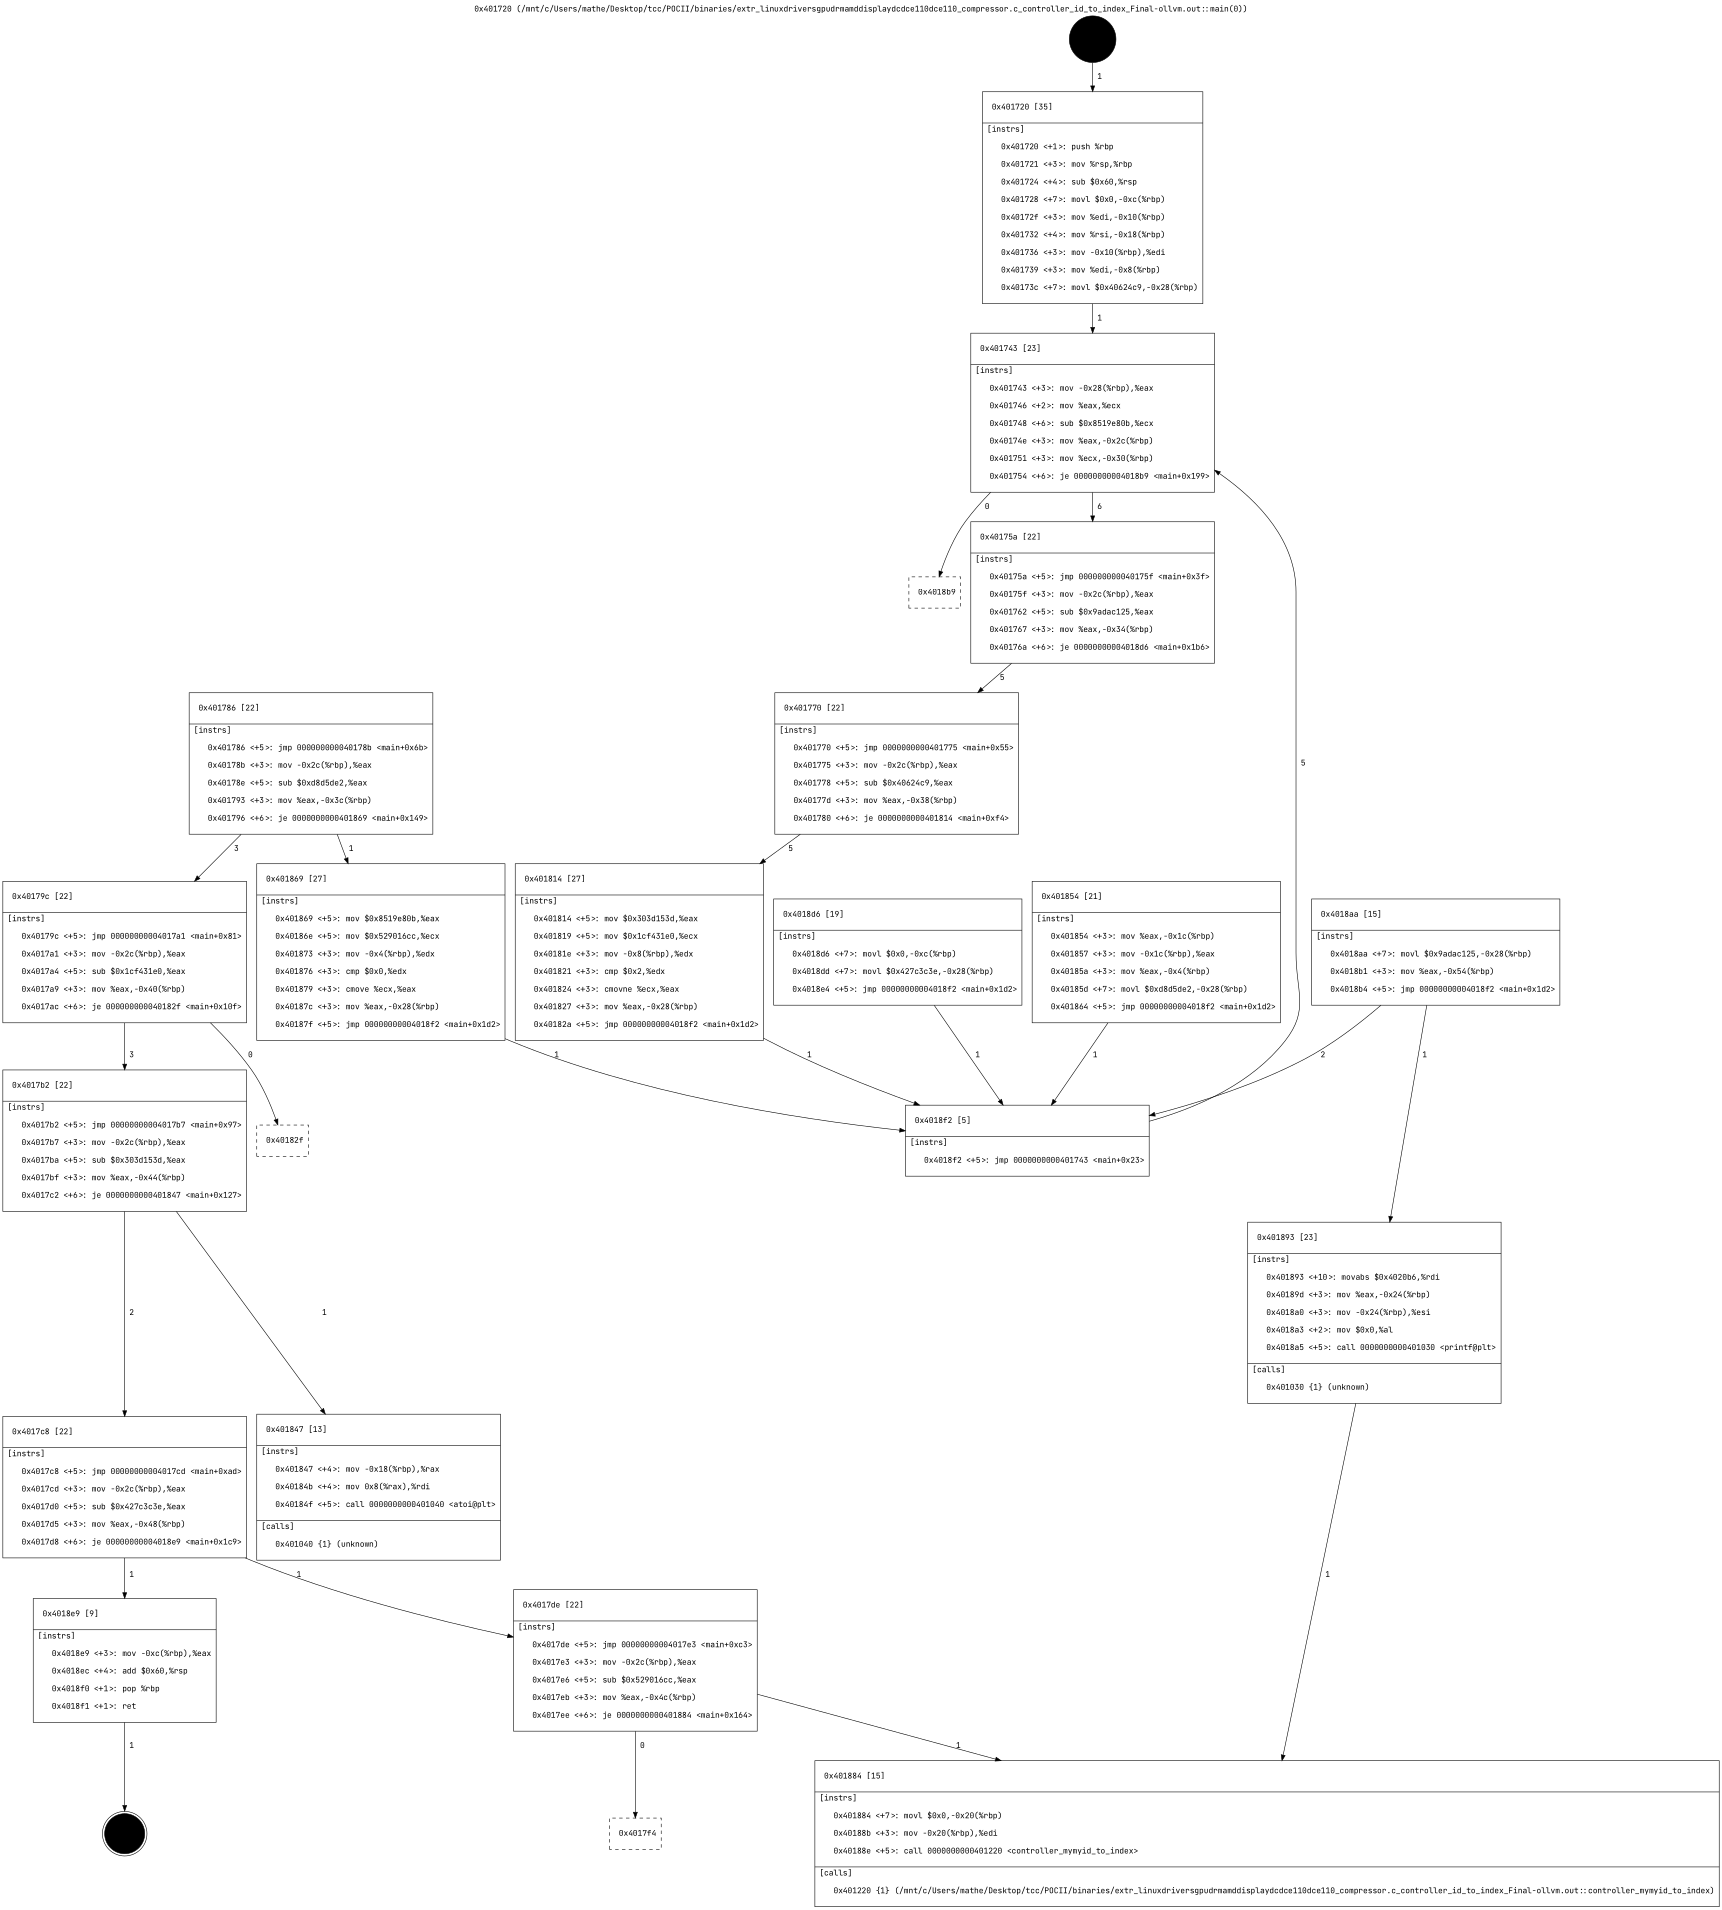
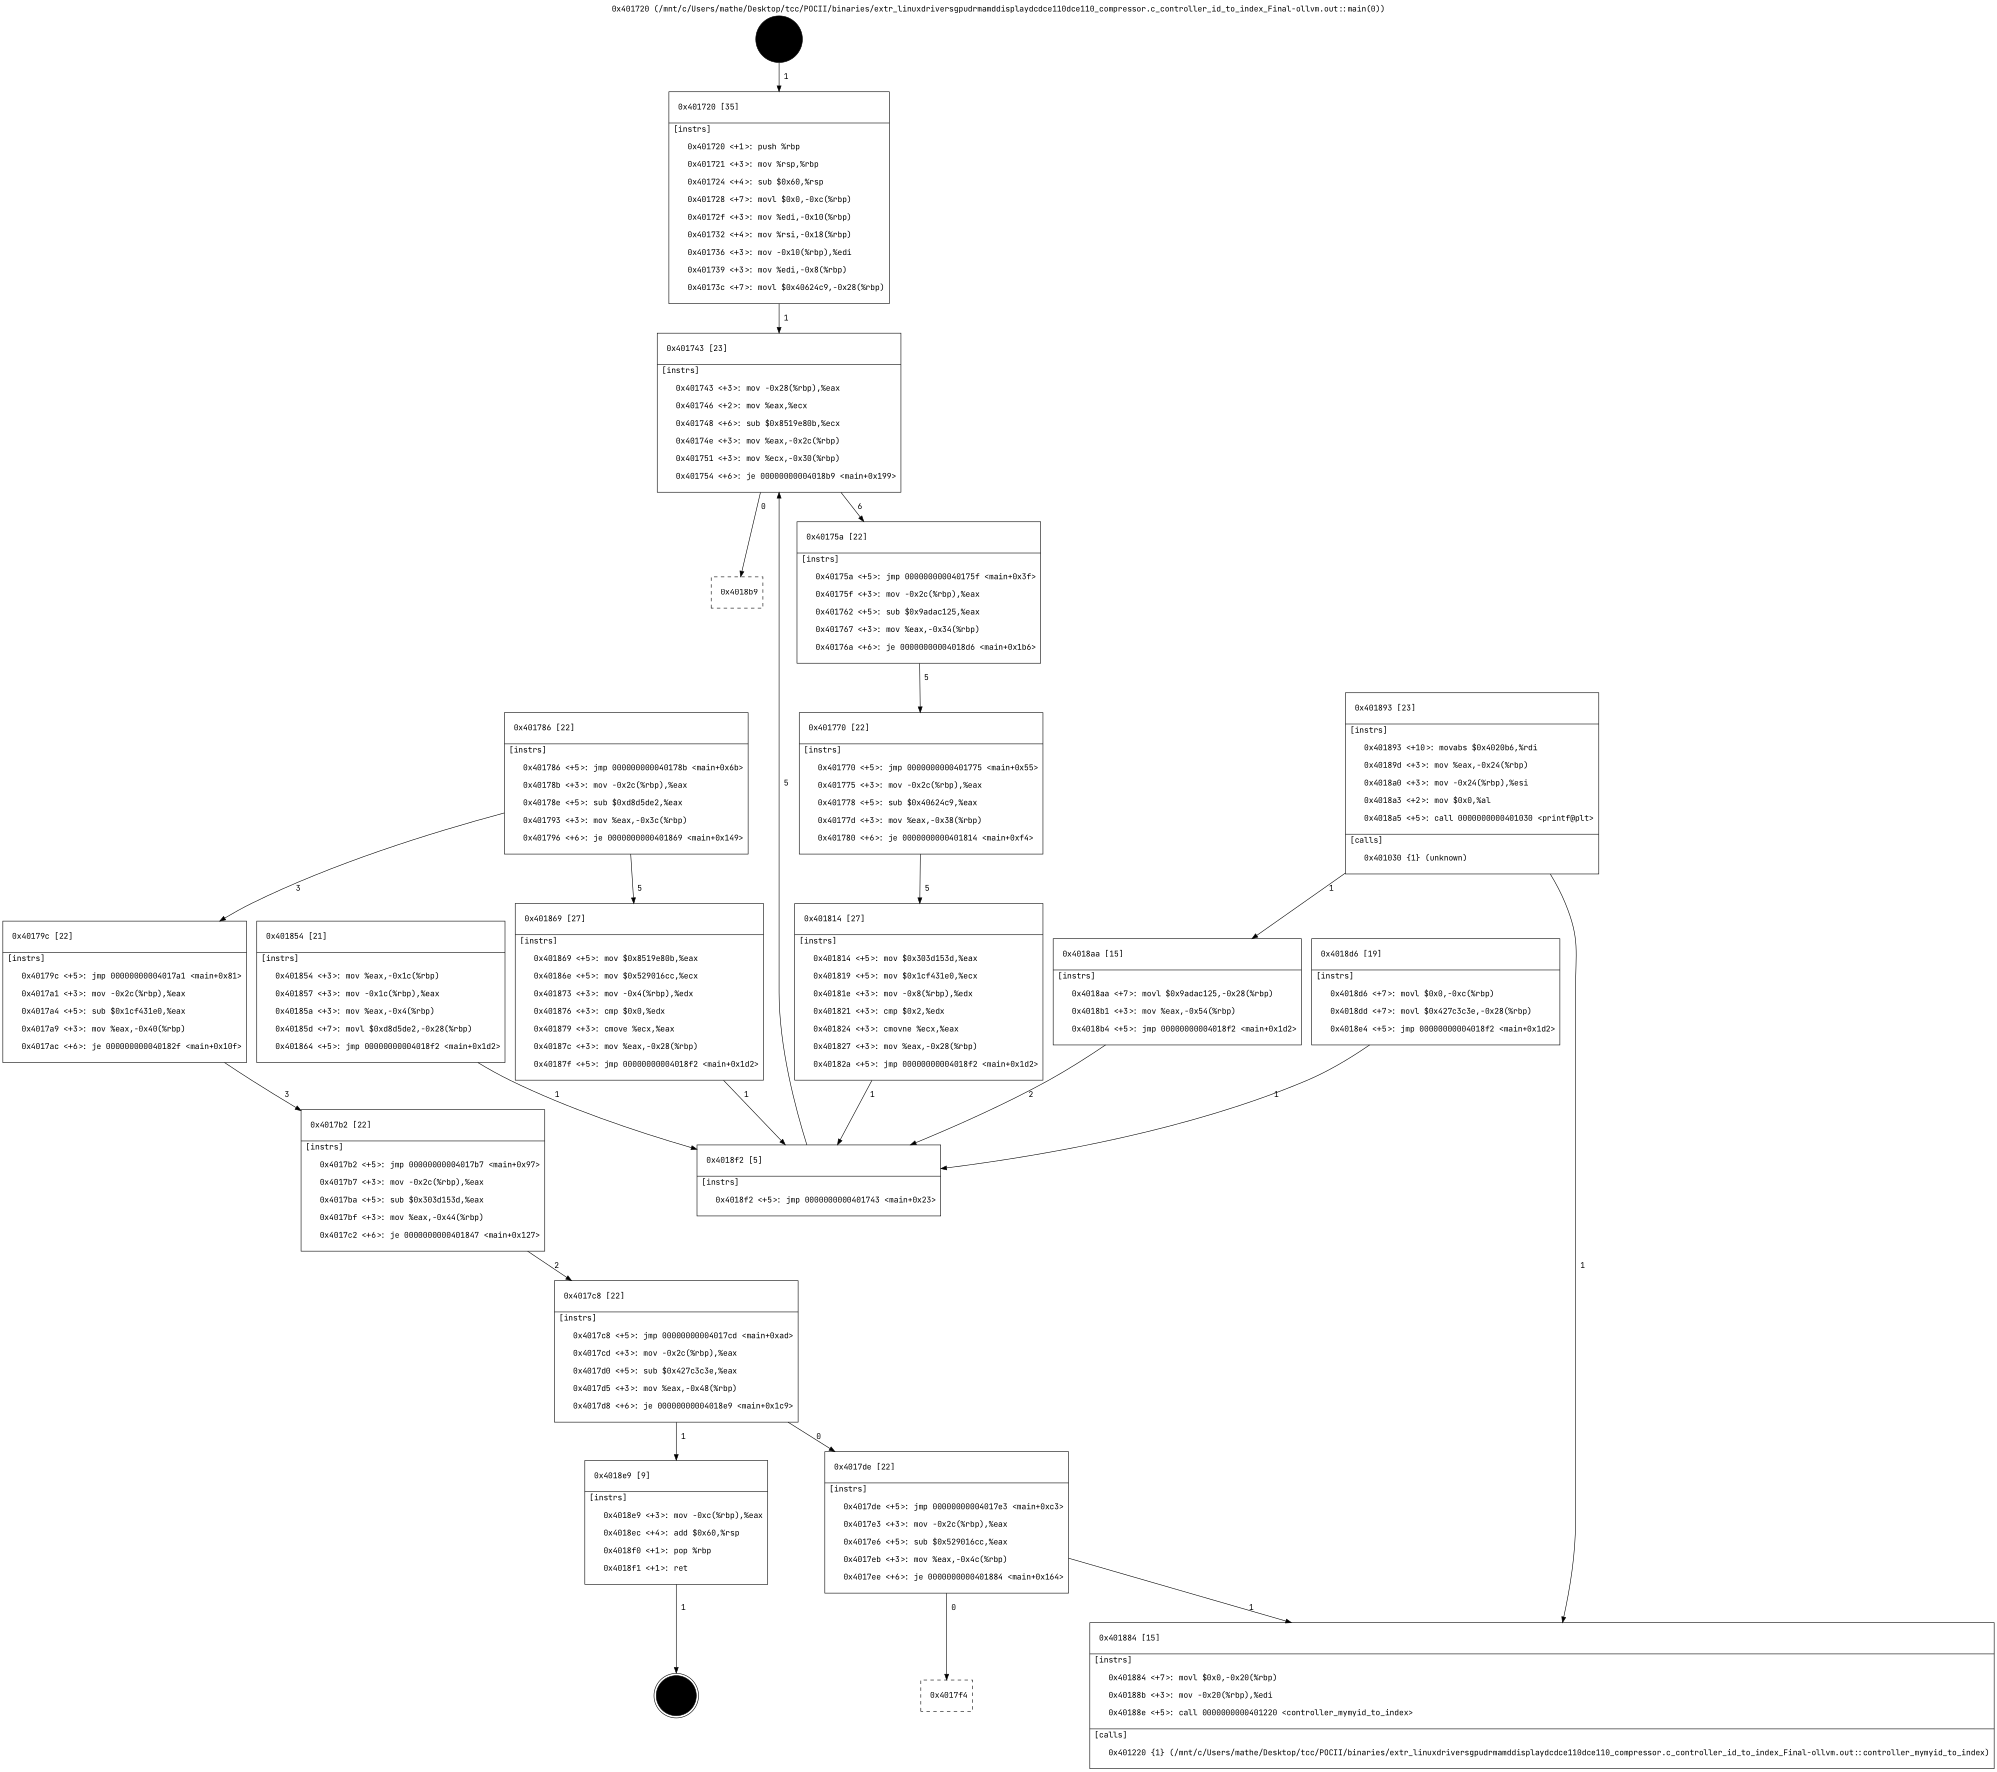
(349, 849) -> (637, 889)
(1409, 1111) -> (1301, 904)
(283, 1141) -> none
(379, 1487) -> none
(297, 1575) -> (816, 1437)
